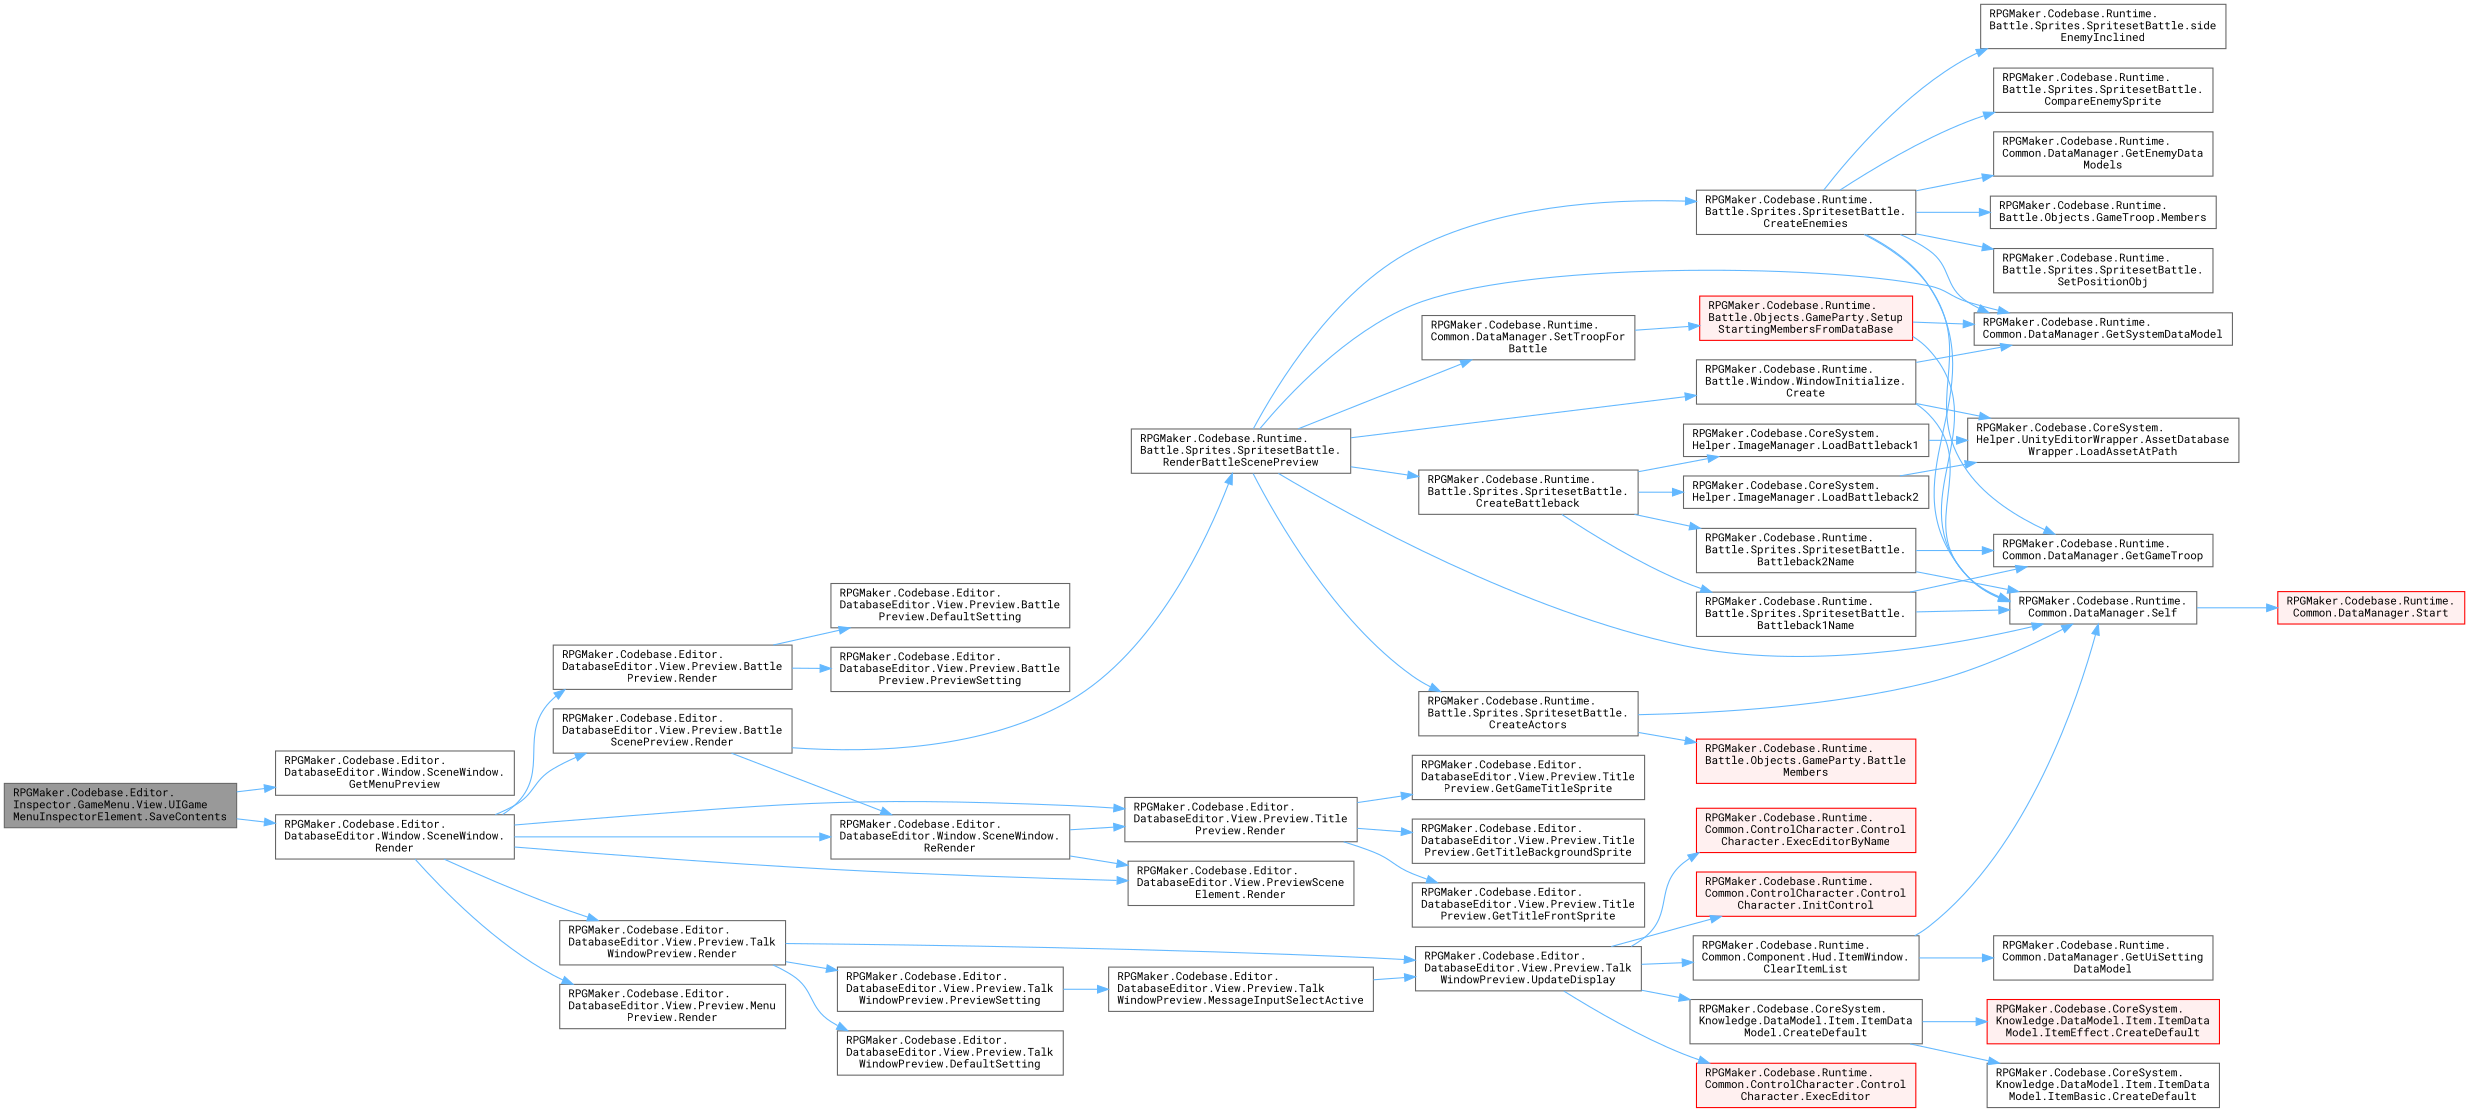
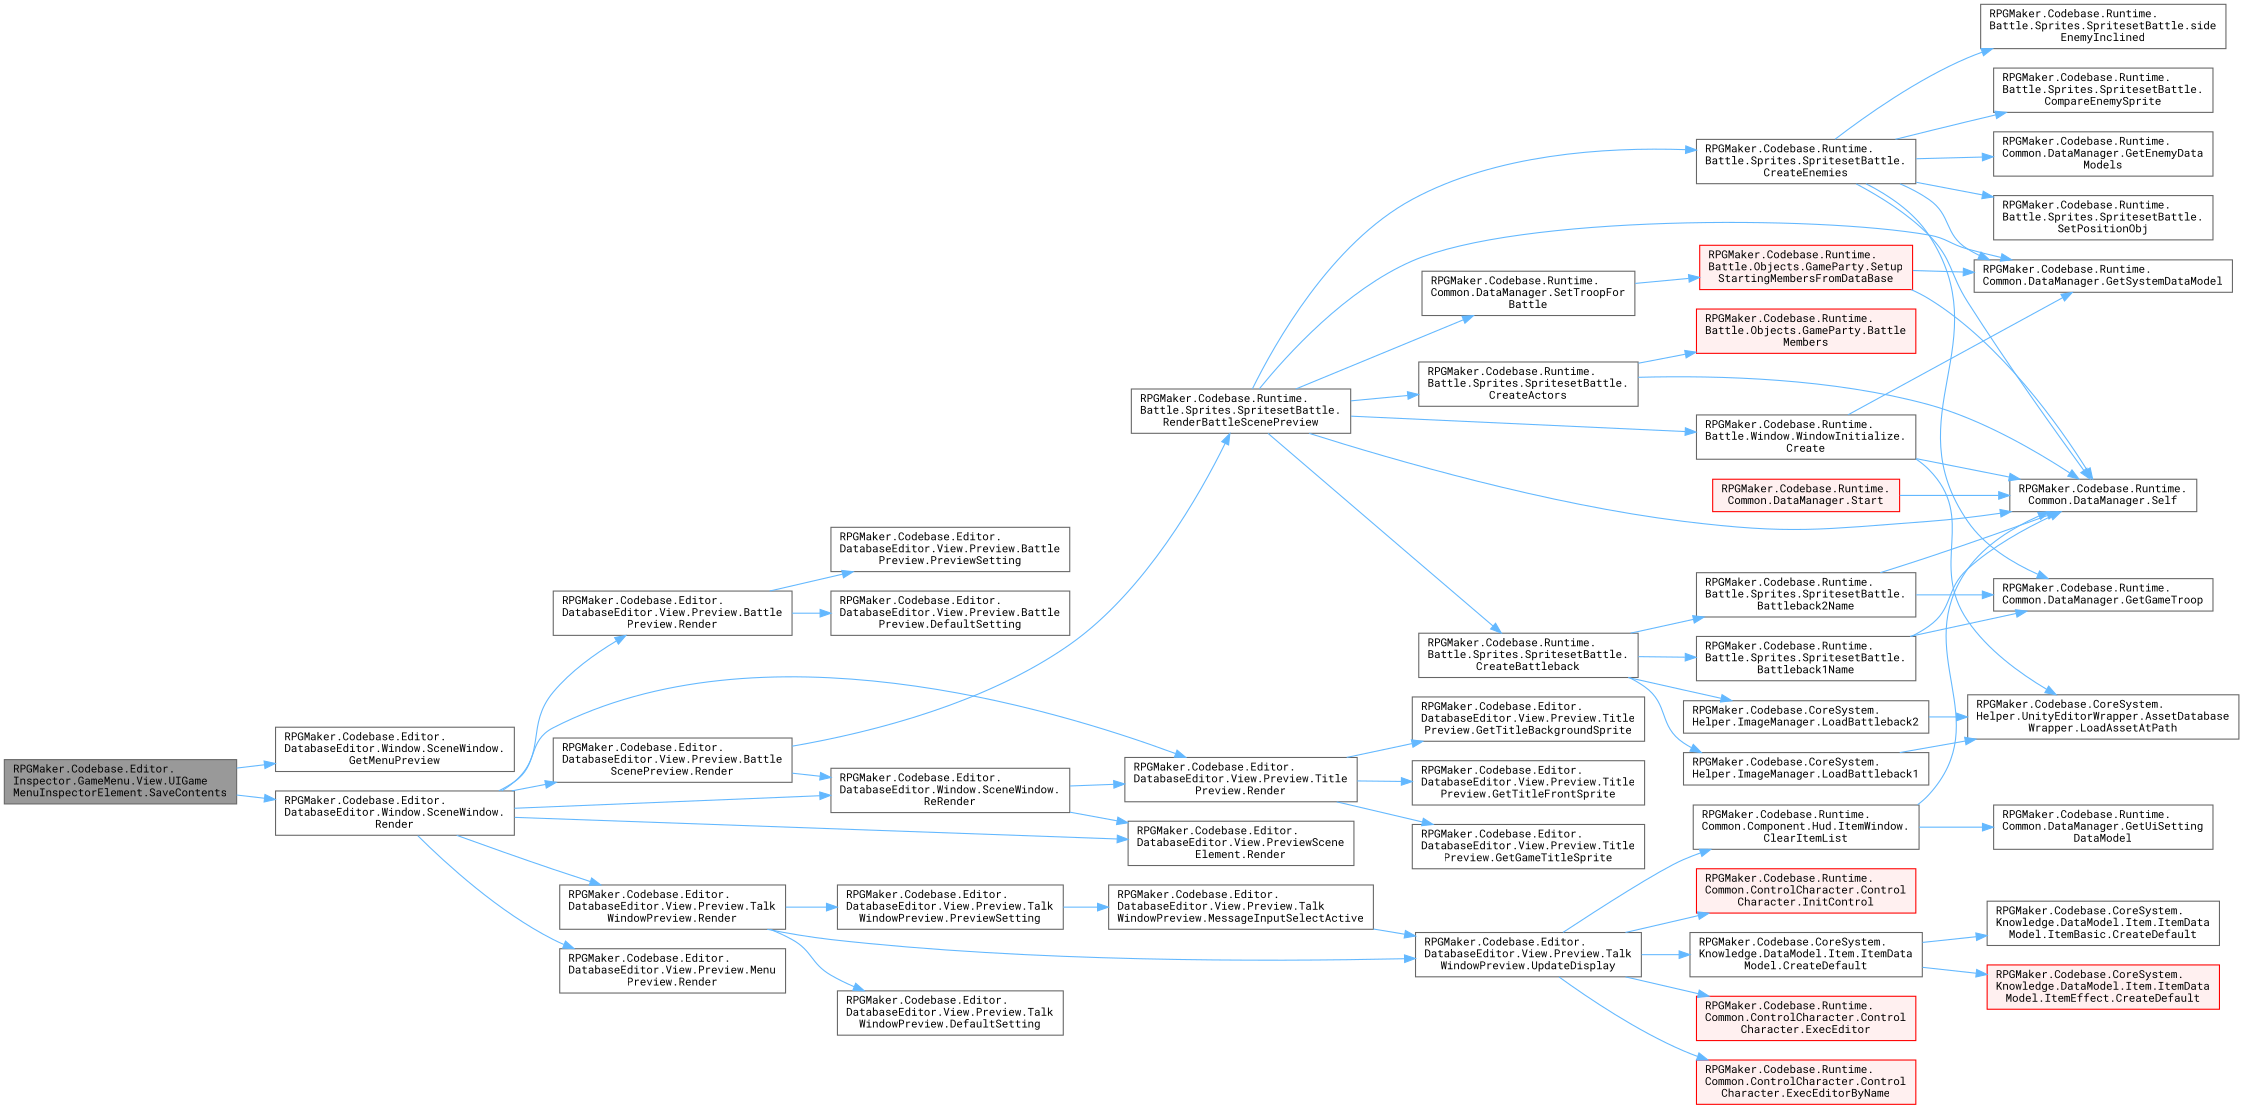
(2103, 212) -> none
(2232, 608) -> (1937, 495)
